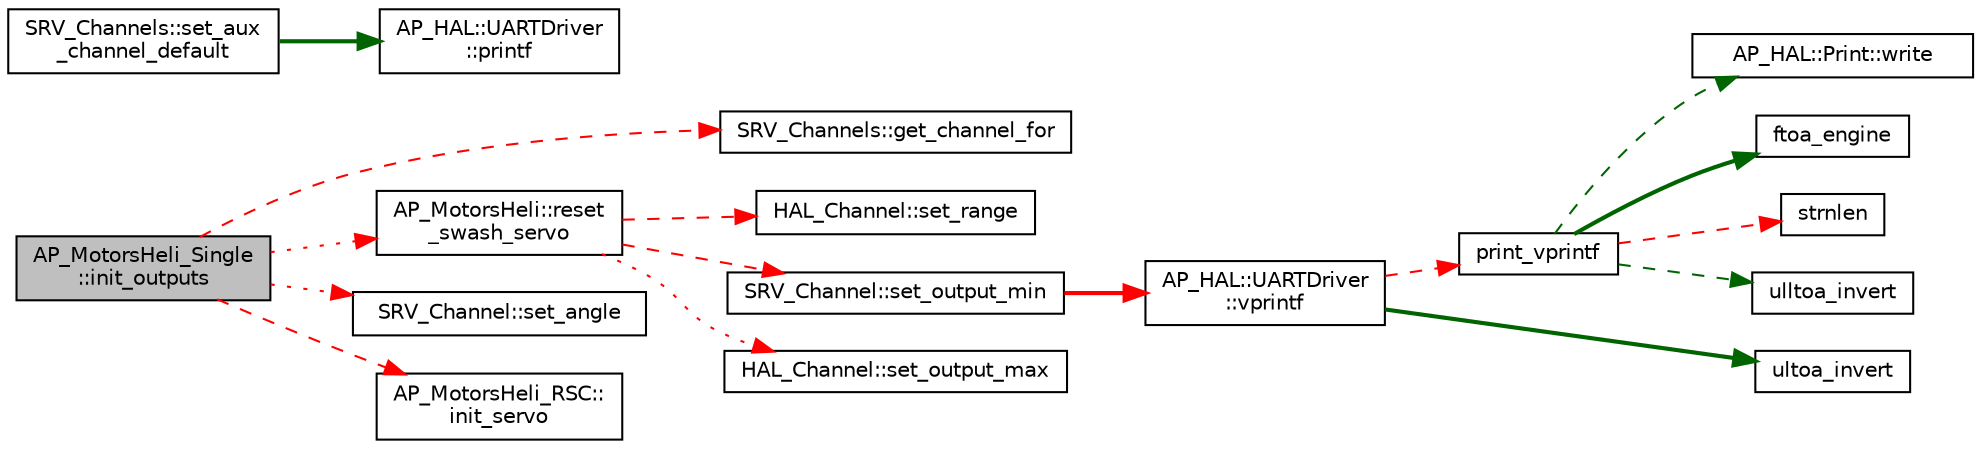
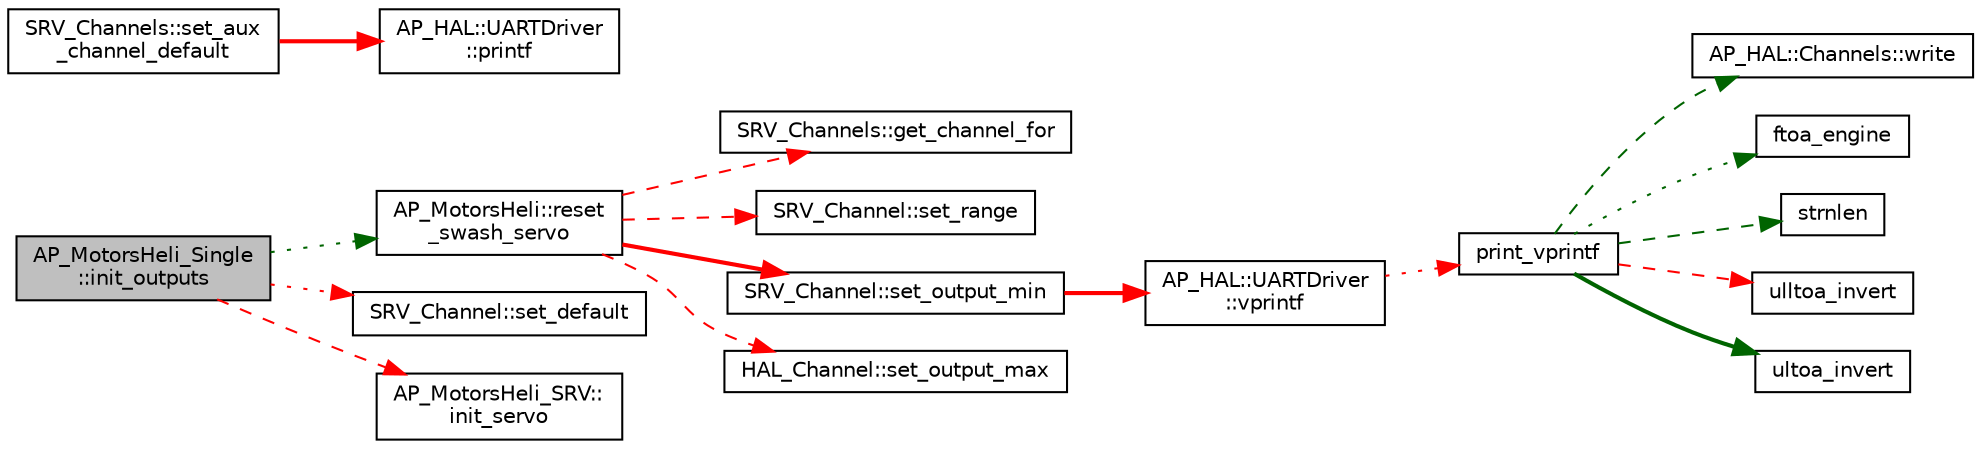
(319, 41) -> (319, 41)
(1833, 56) -> (1833, 56)
(443, 154) -> (705, 176)
(1653, 193) -> (1653, 193)
(896, 213) -> (896, 213)
(1689, 234) -> (1689, 234)
(313, 247) -> (313, 247)
(693, 257) -> (693, 257)
(1412, 272) -> (1412, 272)
(1675, 272) -> (1675, 272)
(678, 300) -> (678, 300)
(499, 314) -> (499, 314)
(1560, 334) -> (1652, 315)
(499, 407) -> (499, 407)
